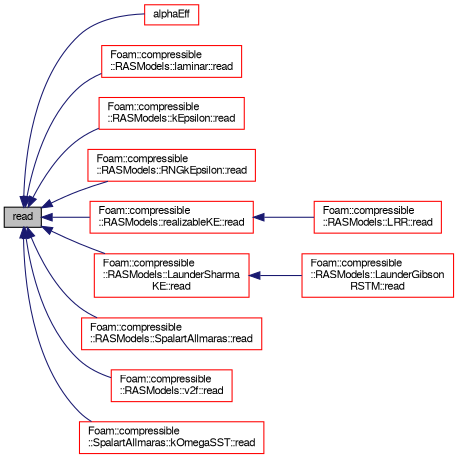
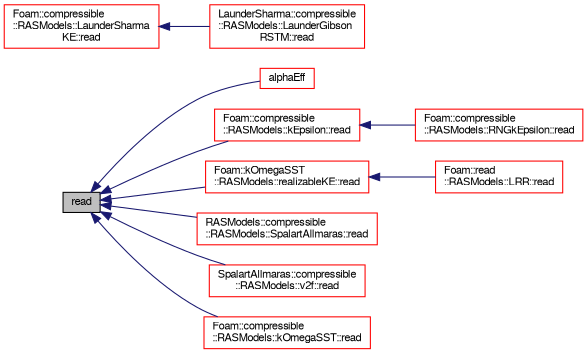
(172, 61) -> none
(79, 191) -> (393, 125)
(172, 217) -> (287, 177)
(378, 217) -> (499, 177)
(78, 243) -> none
(378, 276) -> (287, 26)
(172, 334) -> (287, 229)
(172, 386) -> (287, 281)
(172, 438) -> (287, 333)
